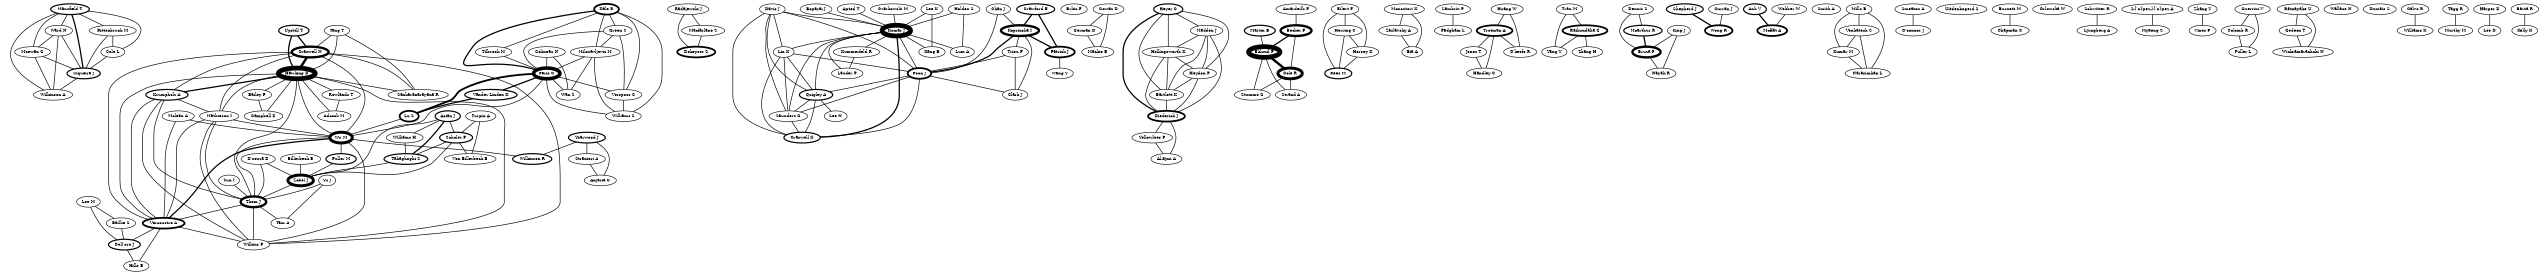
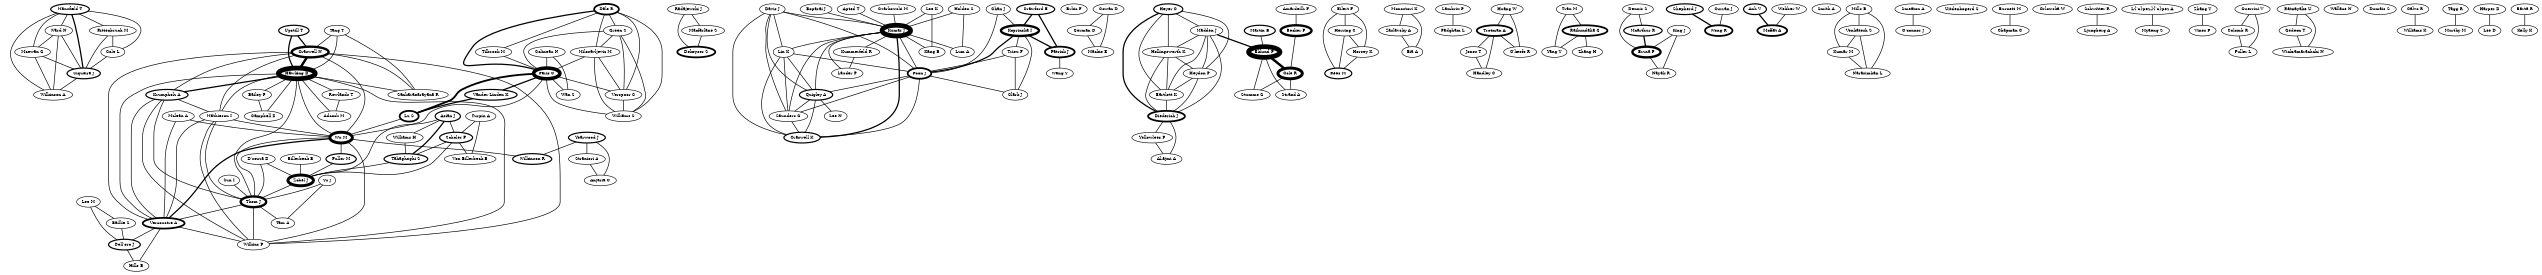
(1280, 41) -> (1236, 41)
(582, 73) -> (609, 73)
none -> (640, 75)
